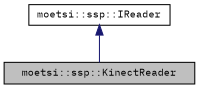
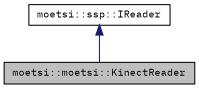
(99, 73) -> (99, 73)
